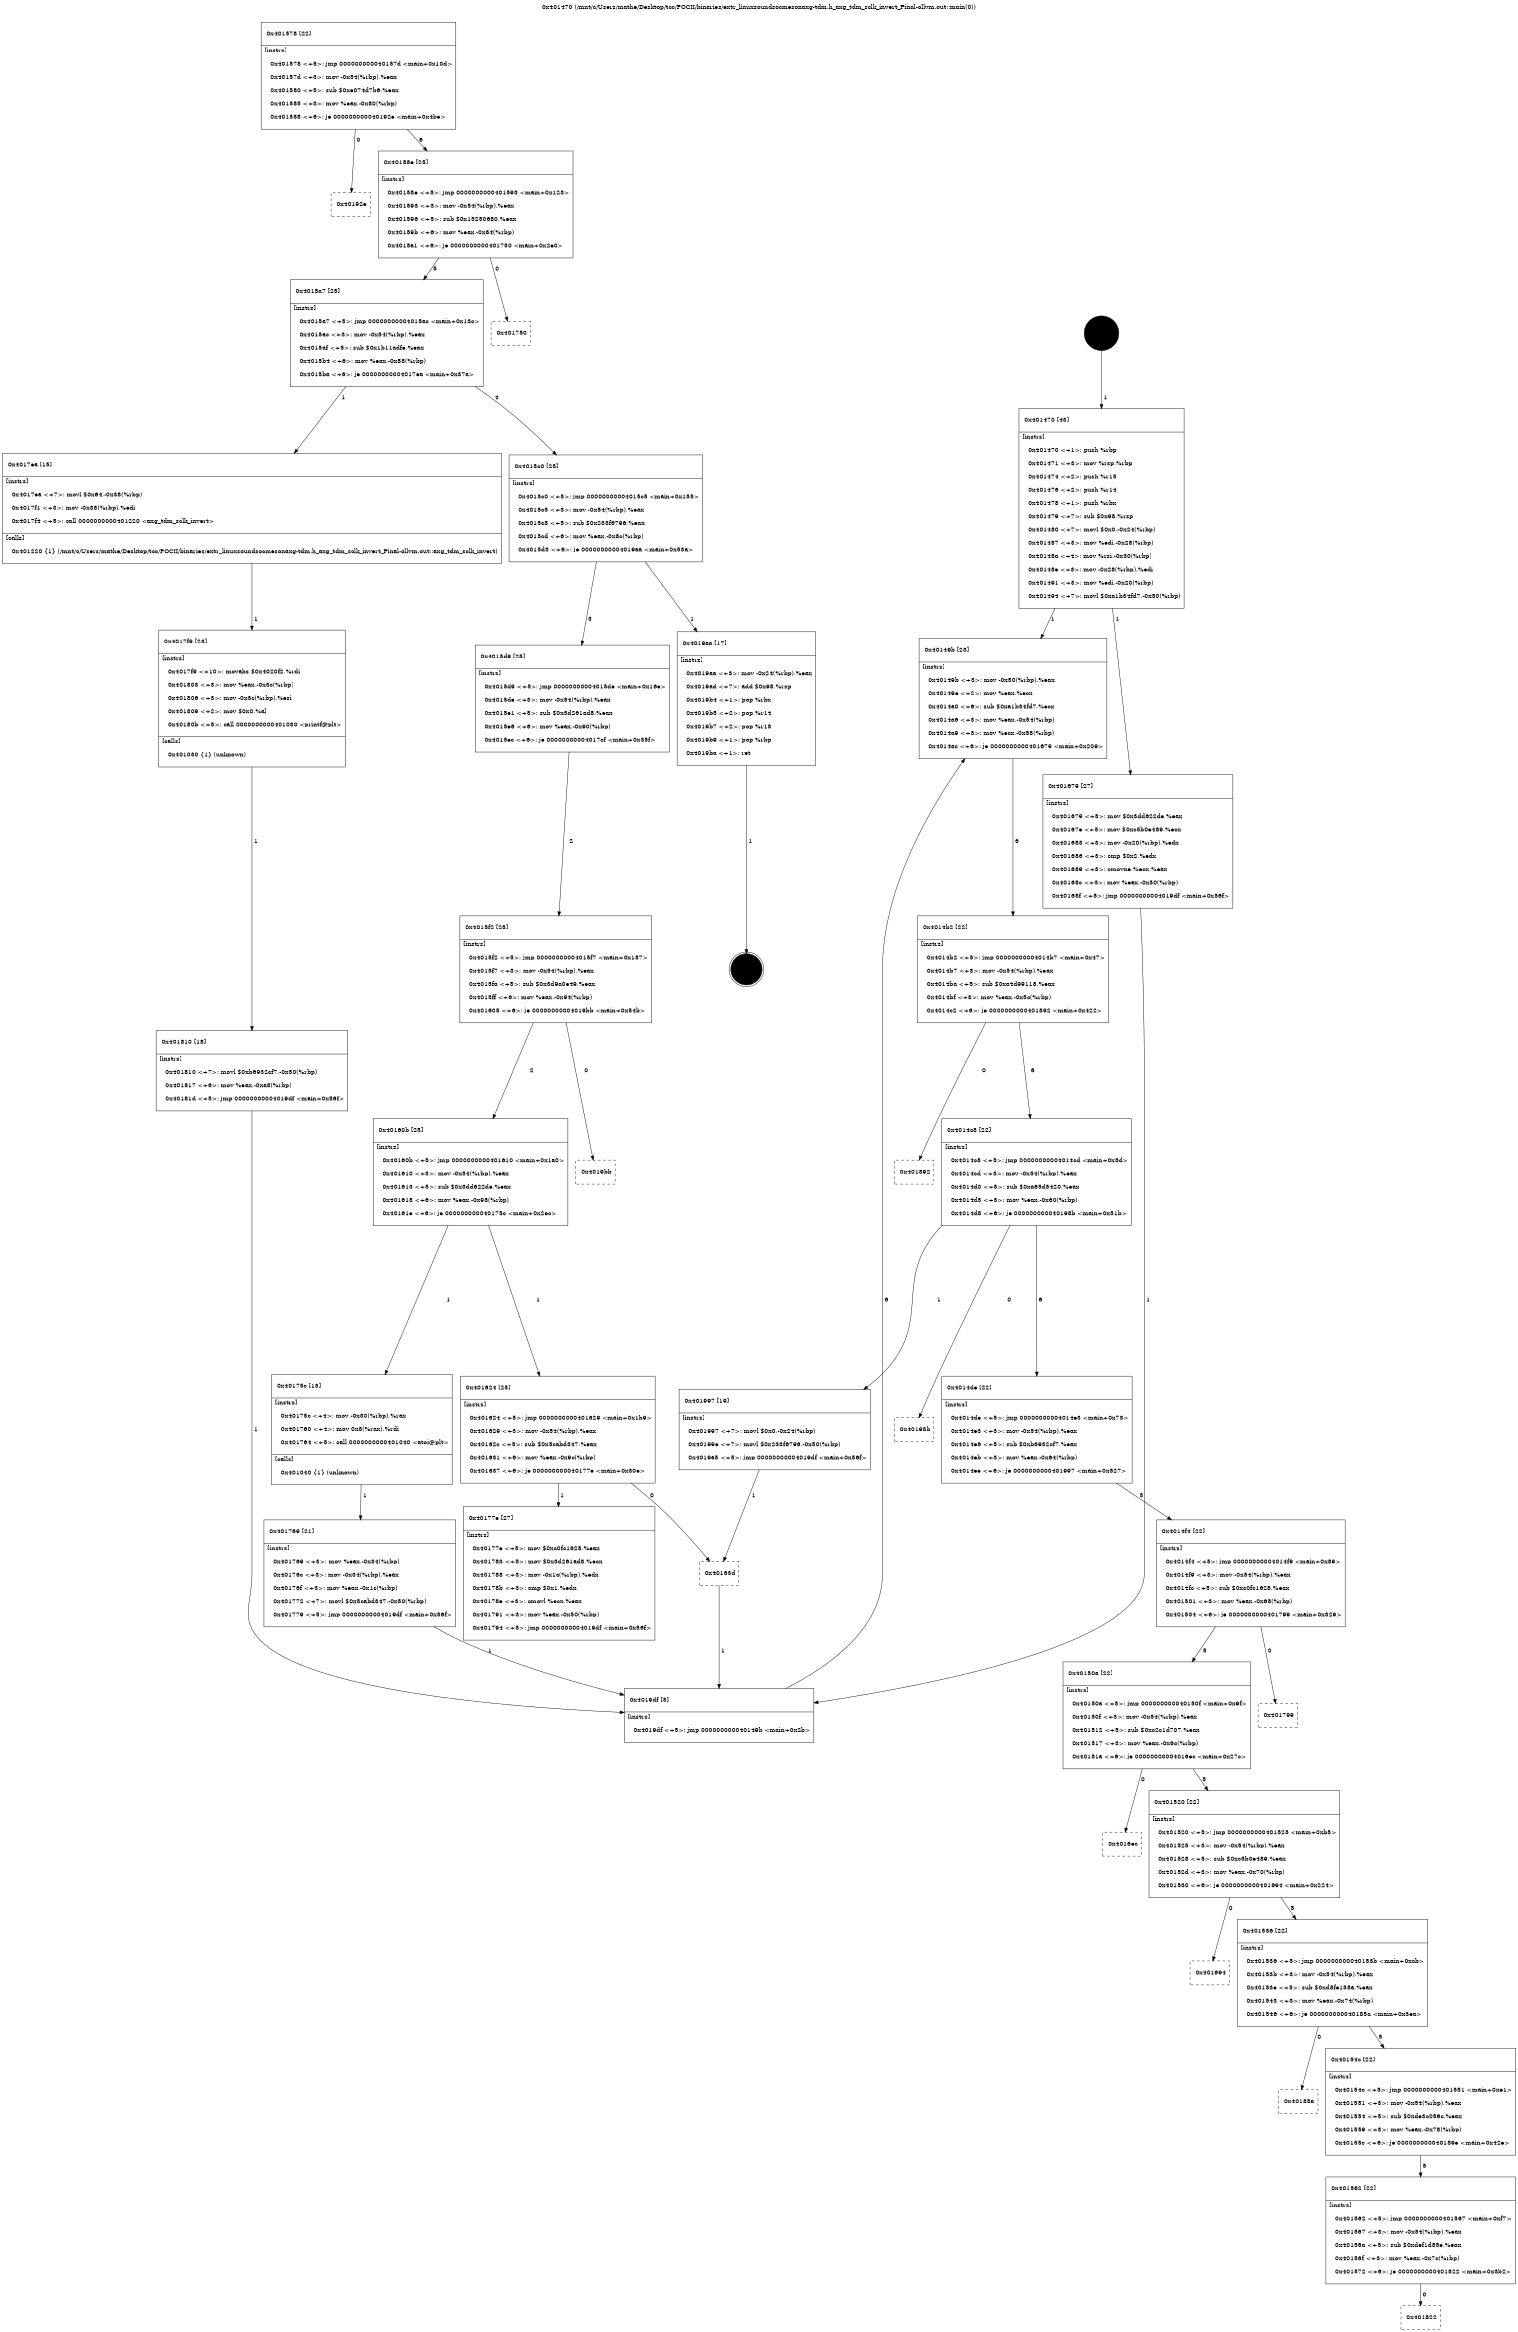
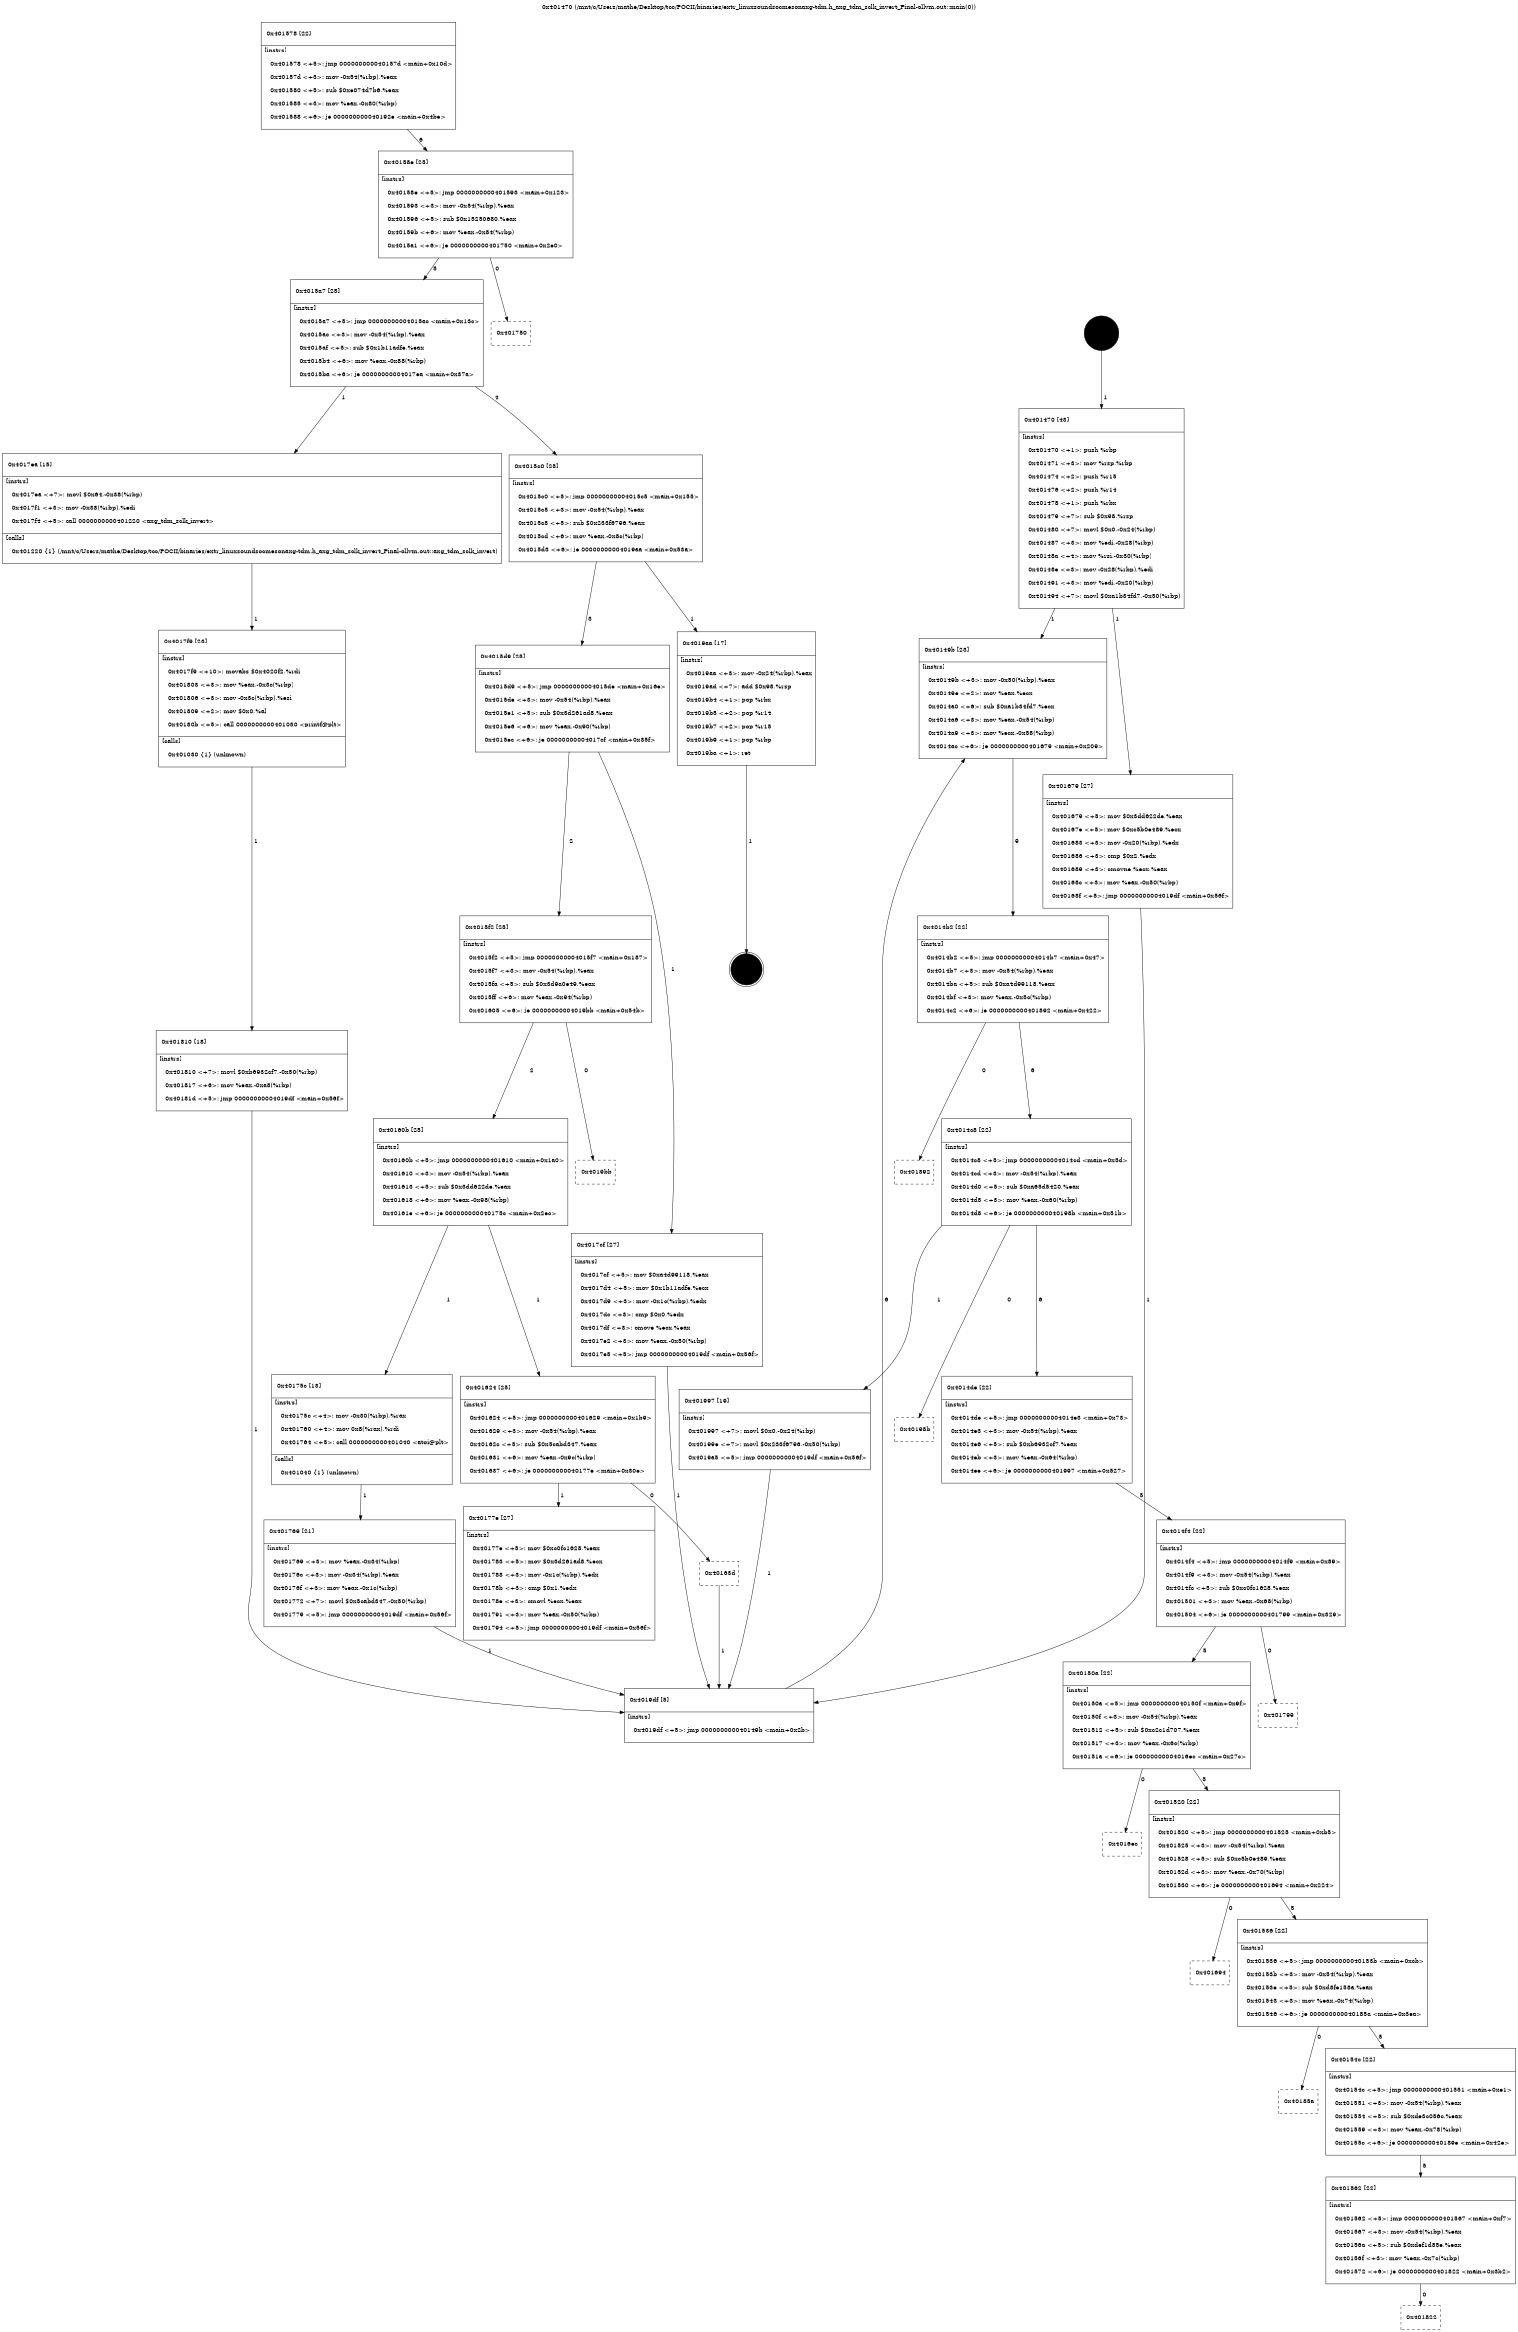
(351, 204) -> none
(1016, 841) -> (1016, 841)
none -> (667, 1300)
(742, 1514) -> (755, 1578)
